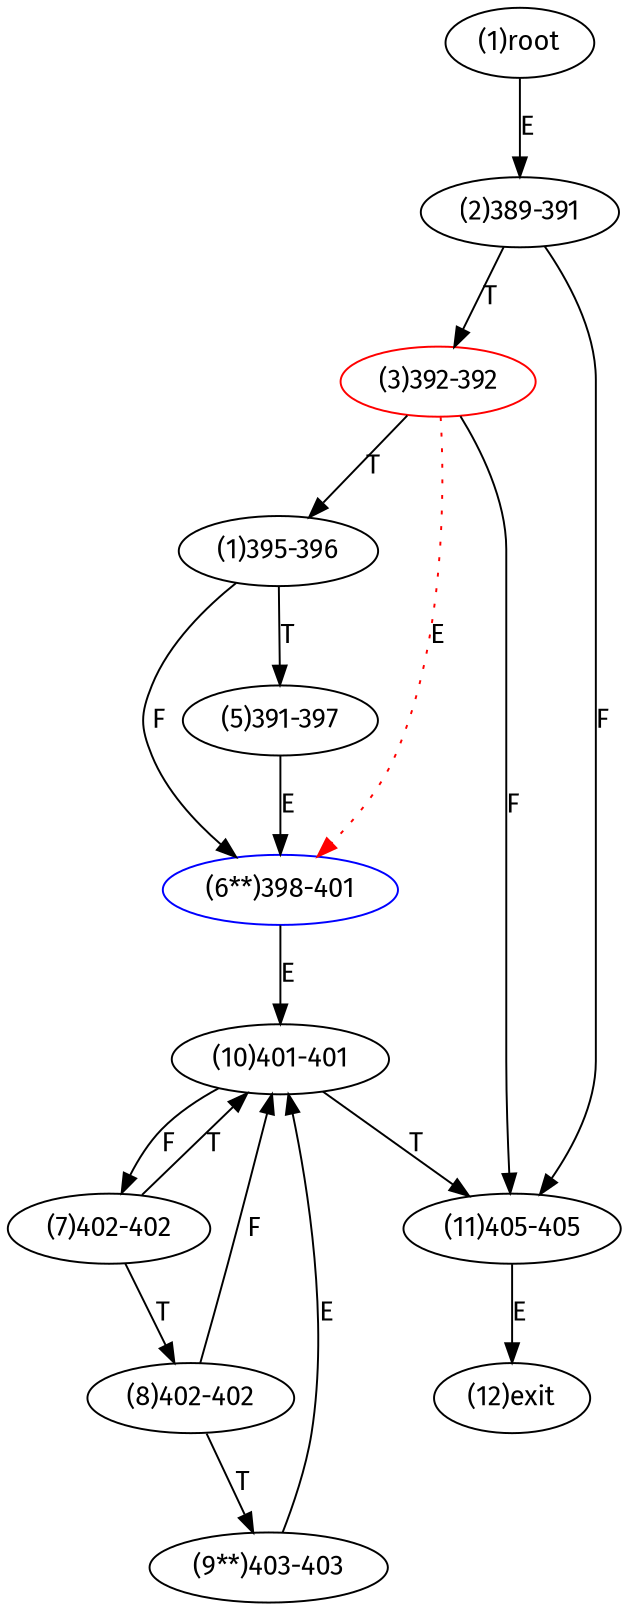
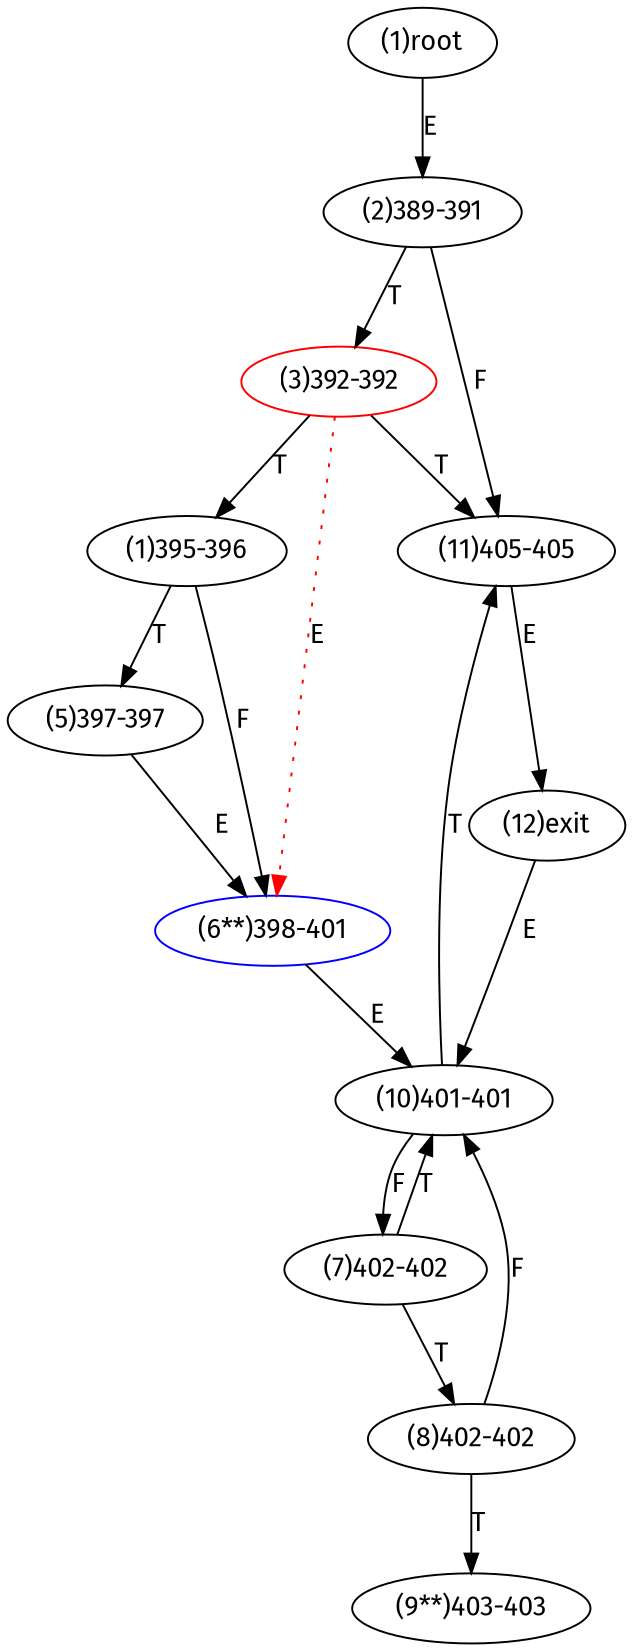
(280, 720) -> (105, 720)
(513, 805) -> (442, 466)
(318, 1325) -> (500, 954)
